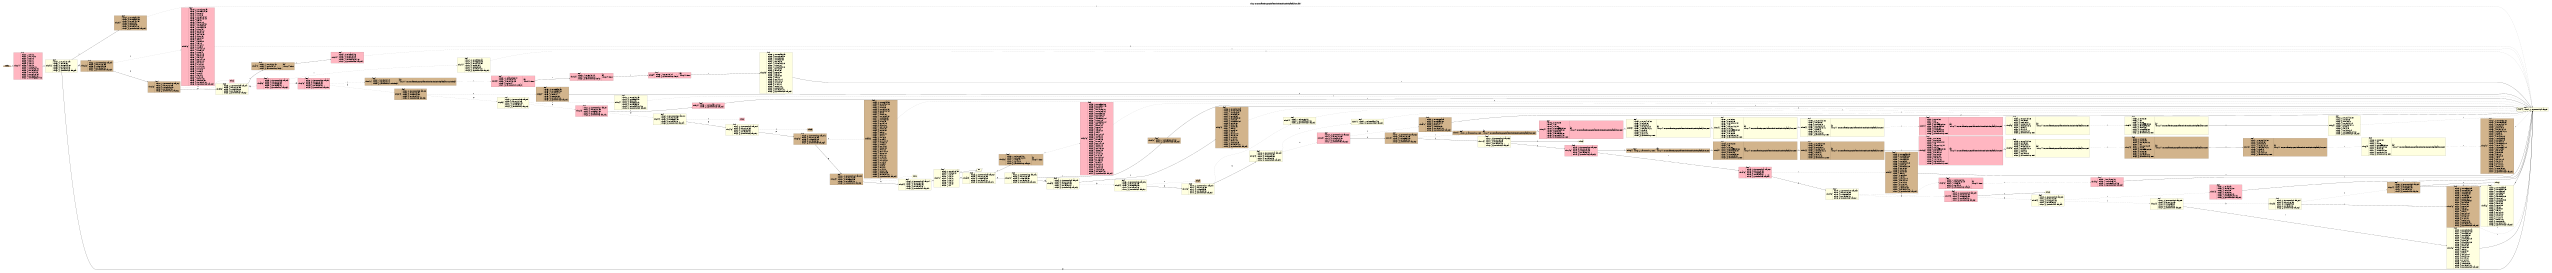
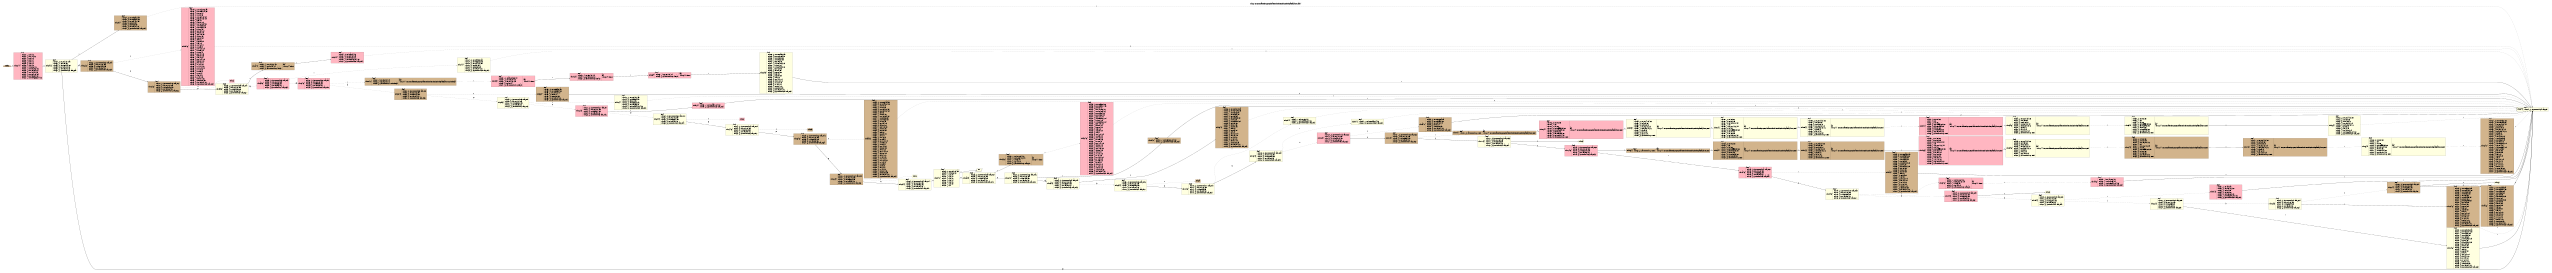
(2497, 206) -> (2497, 206)
